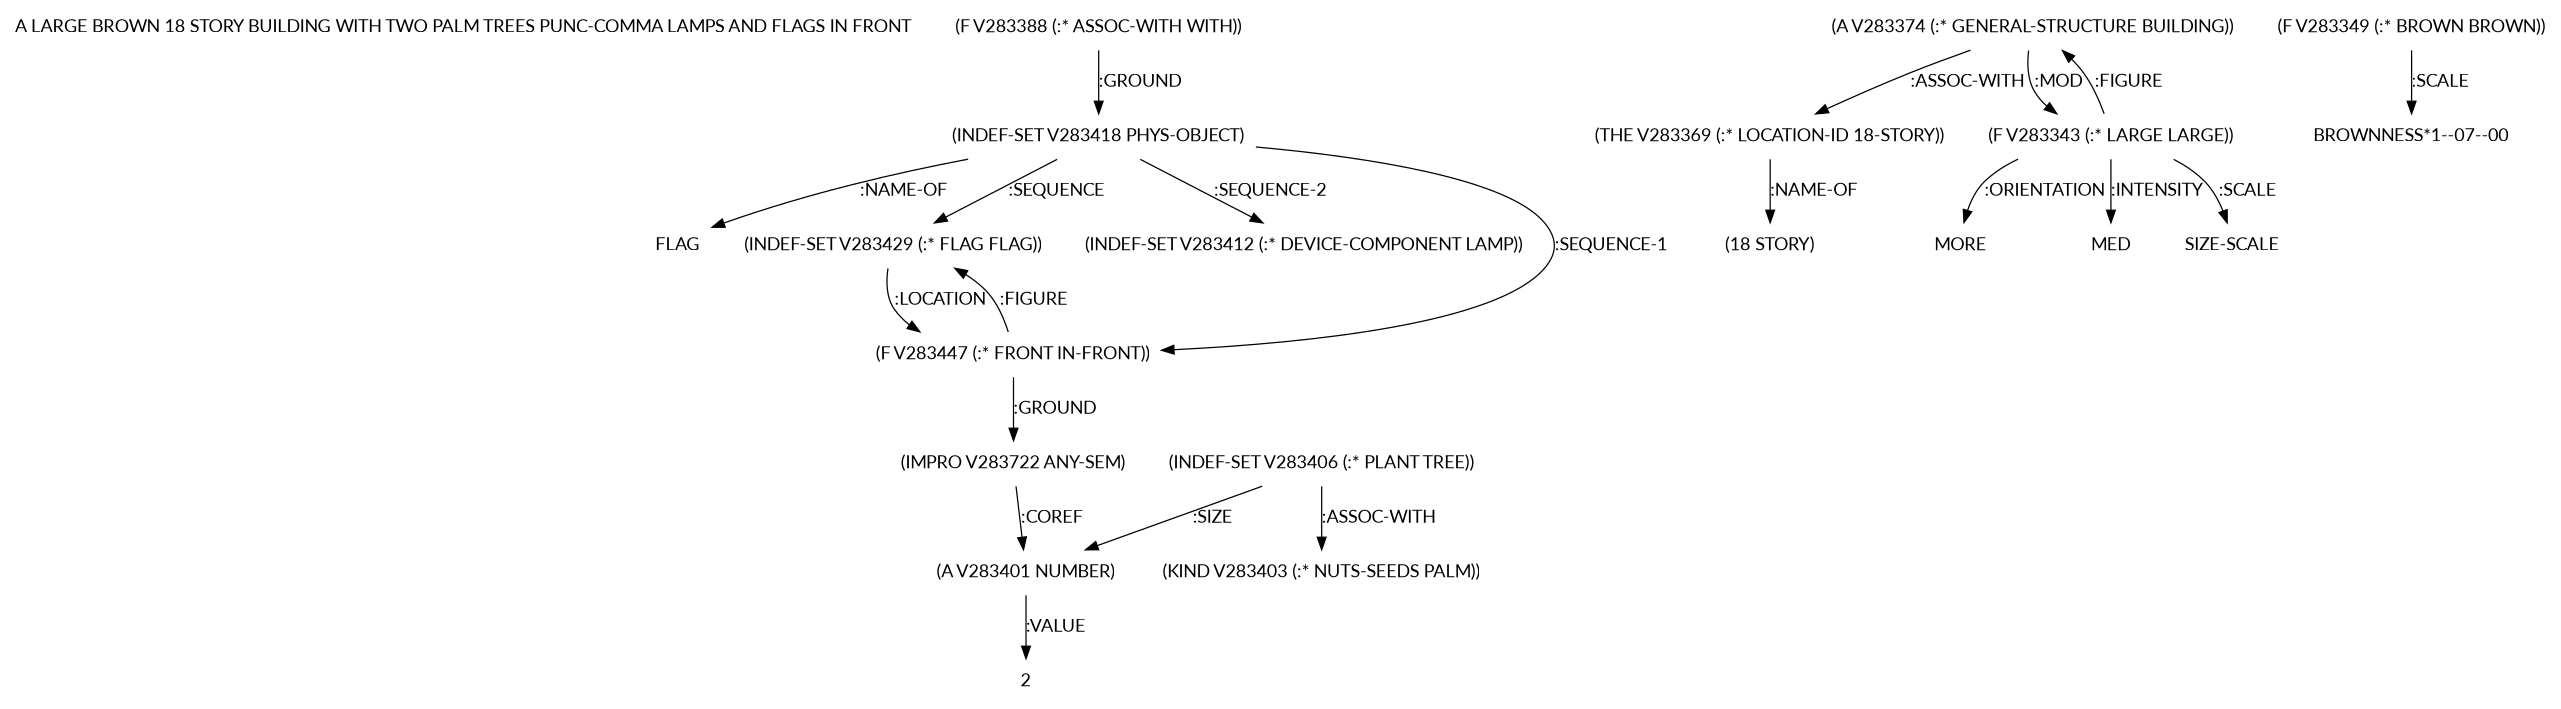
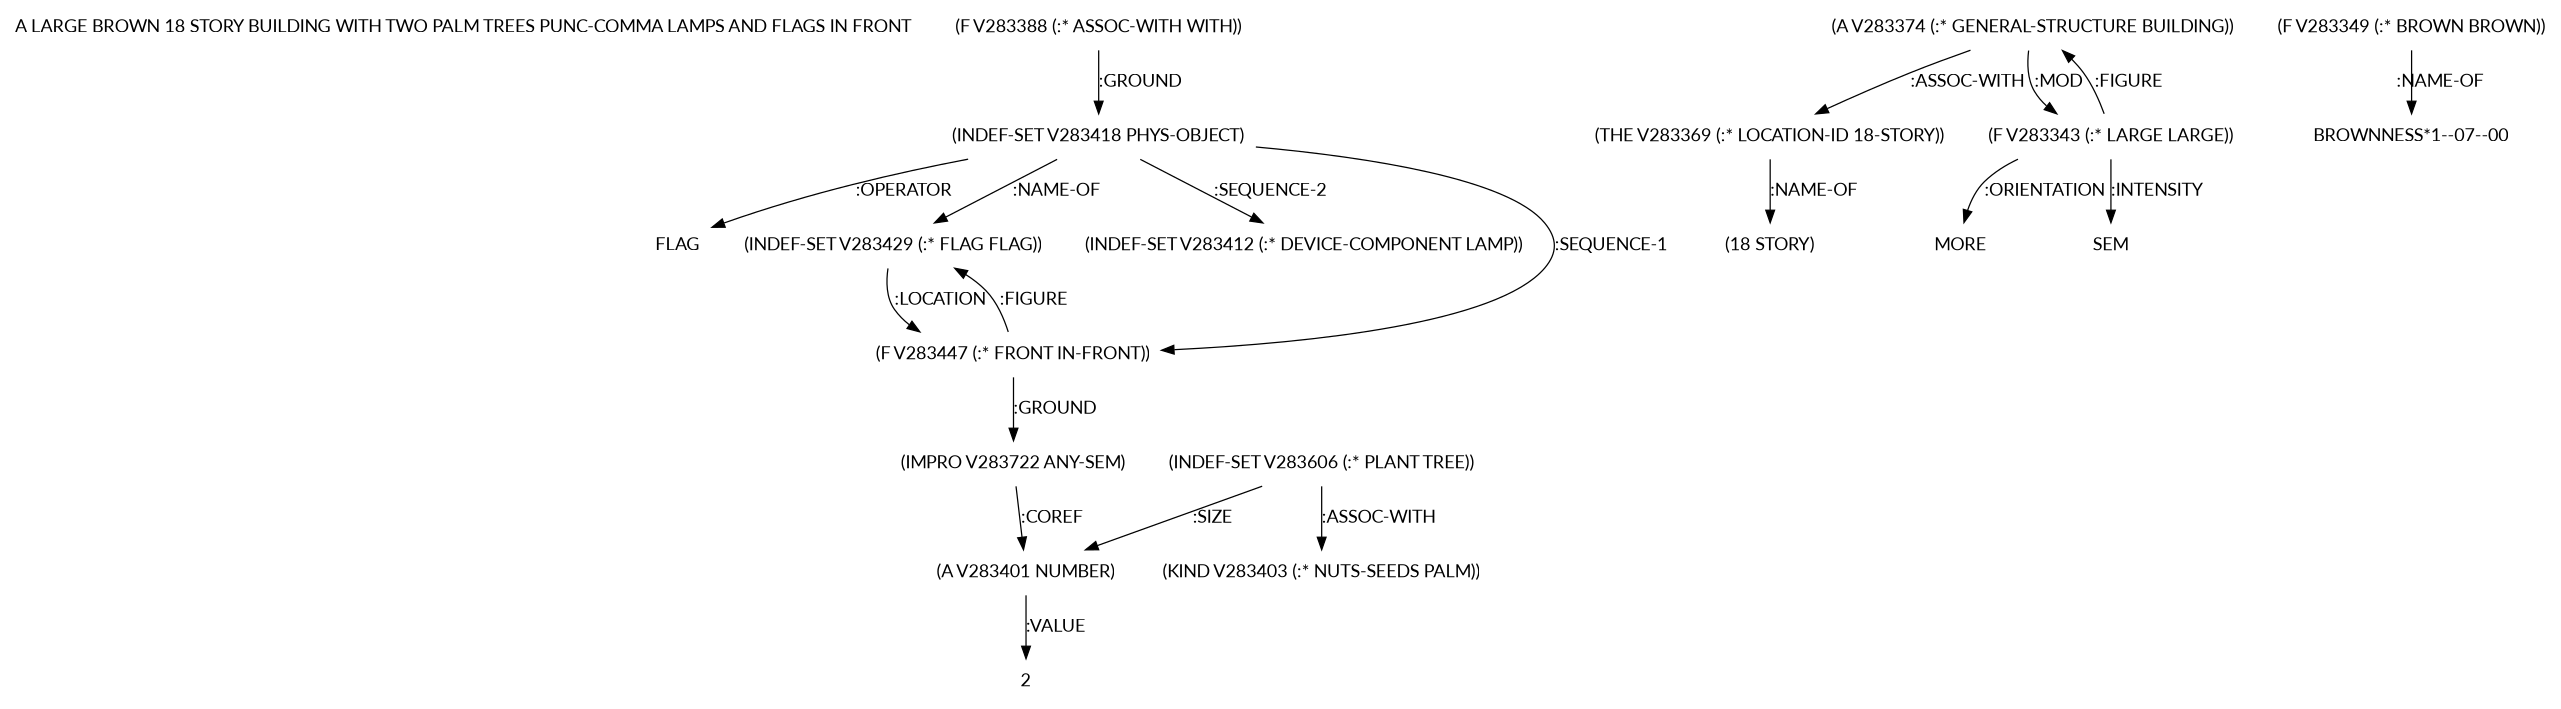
(2440, 82) -> (2440, 82)
(904, 191) -> (904, 191)
(1057, 191) -> (1057, 191)
(2111, 246) -> (2111, 246)
(2232, 246) -> none
(1322, 464) -> (1322, 464)
